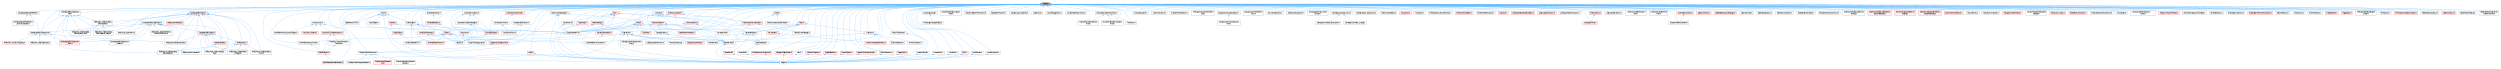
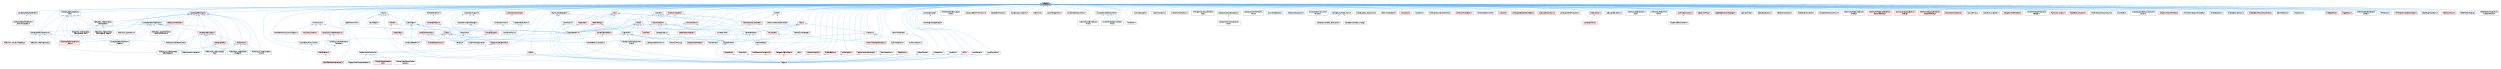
(2143, 13) -> (2143, 13)
(2315, 13) -> none
